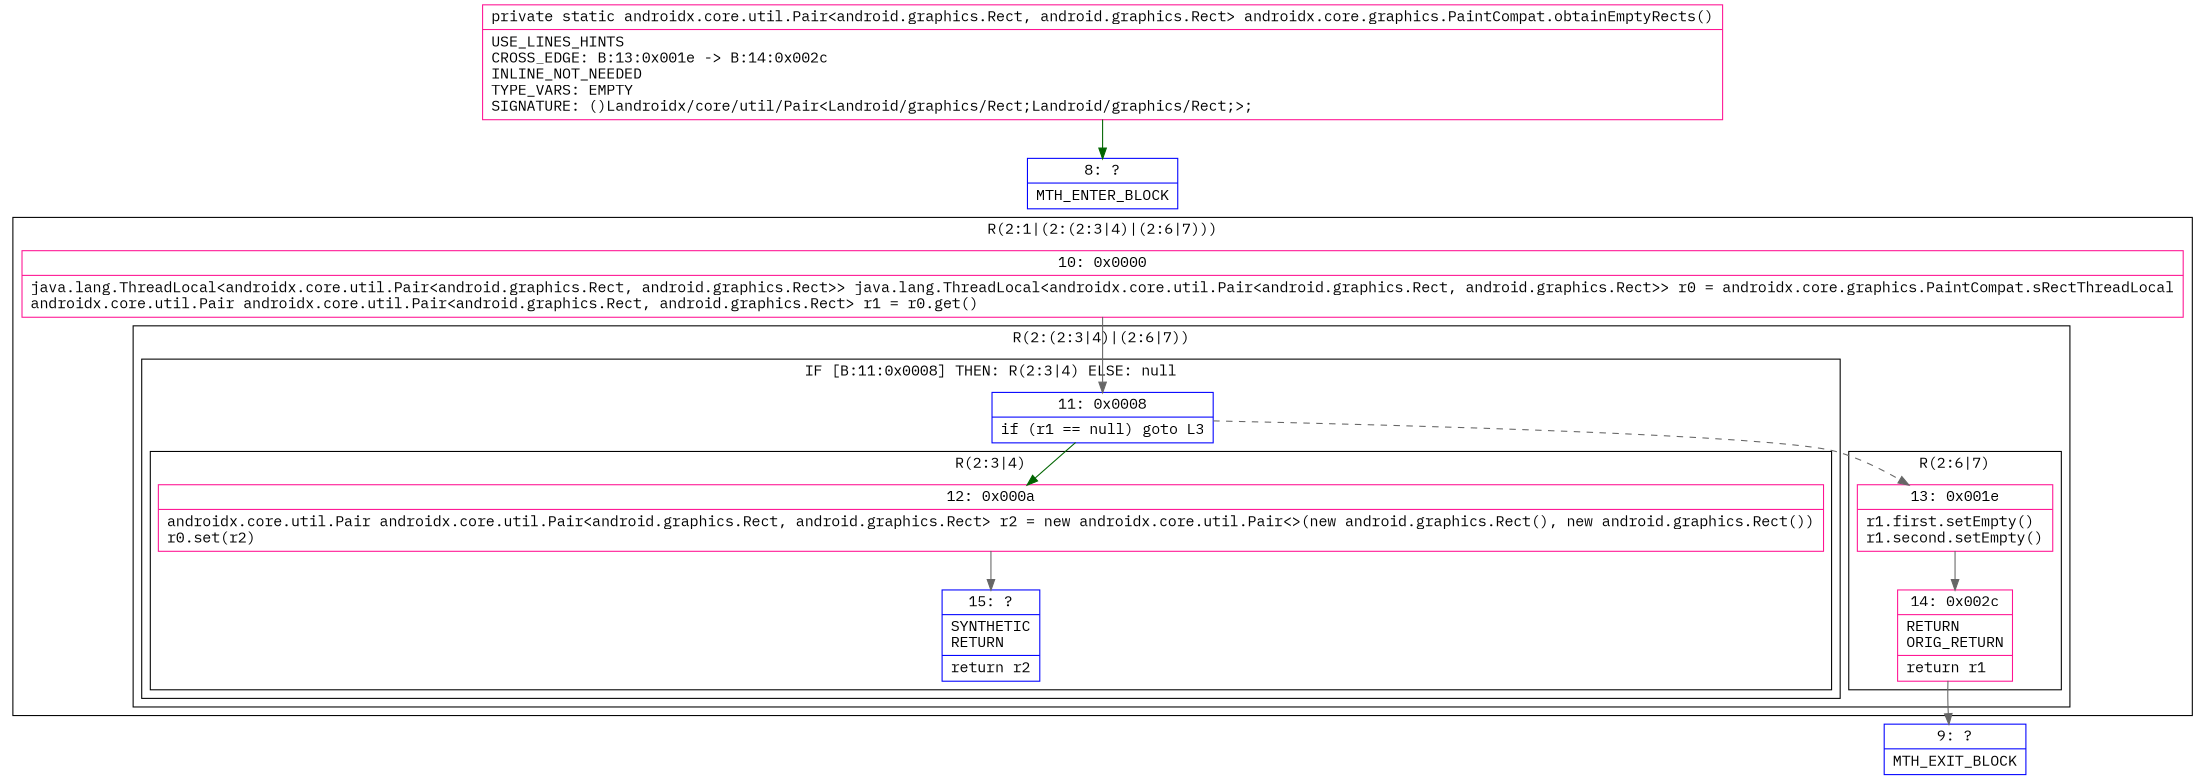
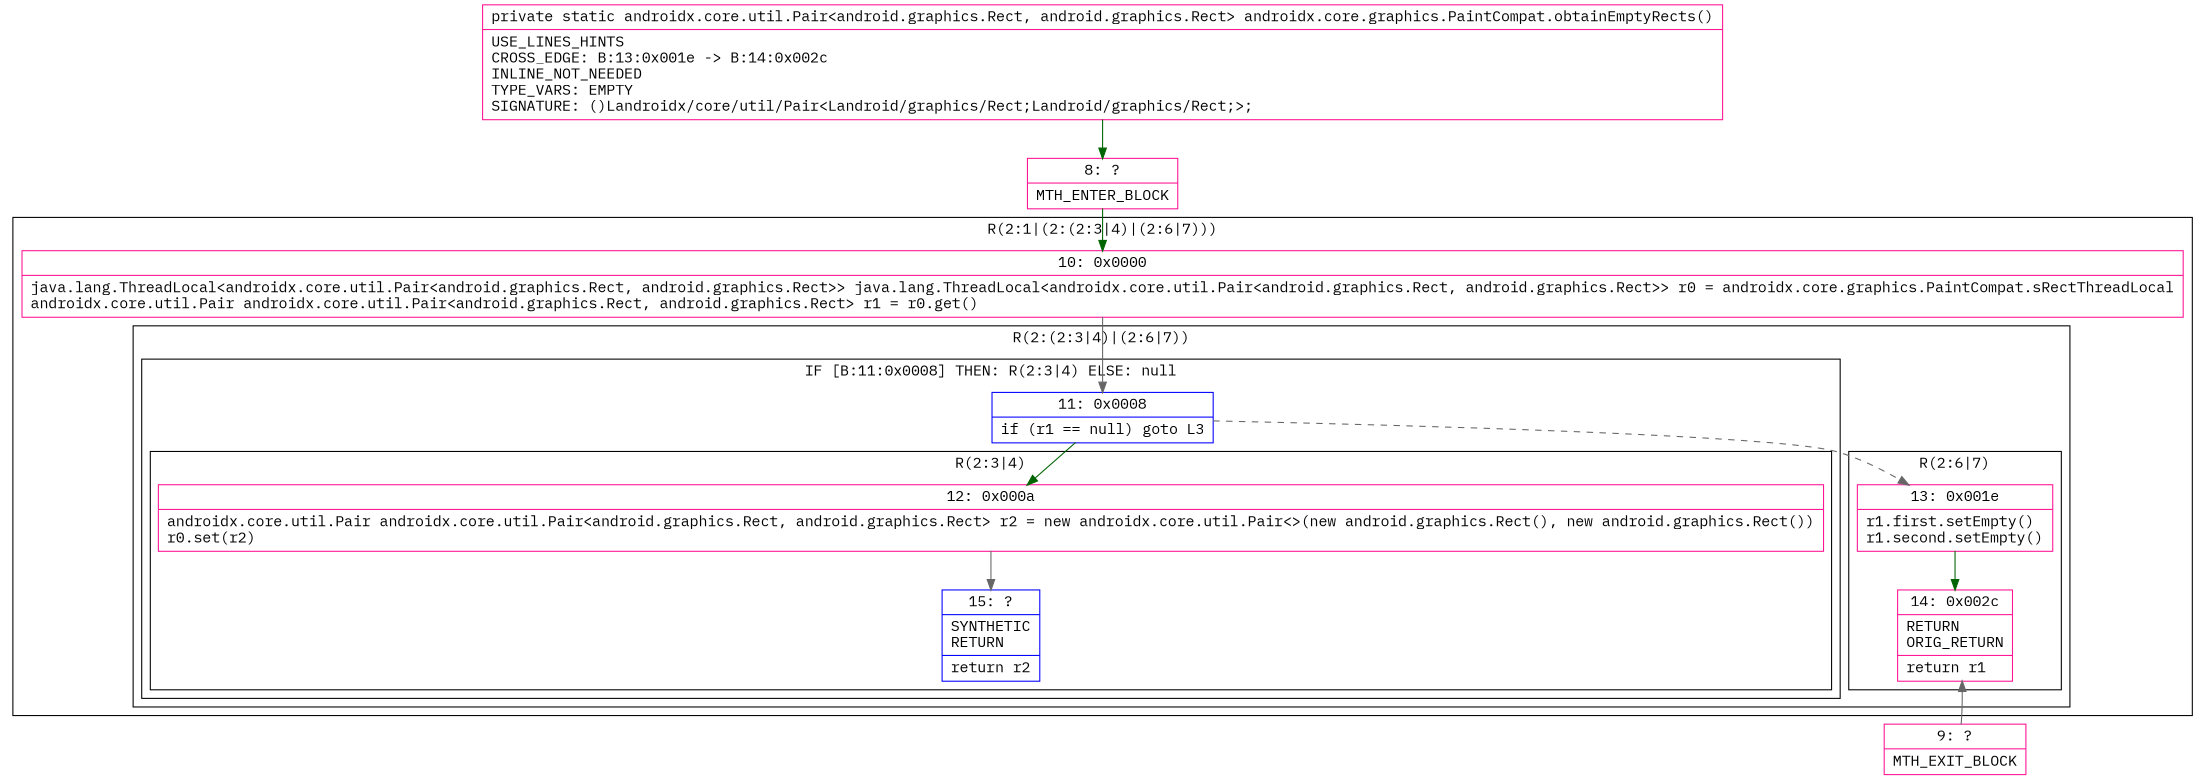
(1103, 184) -> (1103, 184)
none -> (1103, 224)
(1955, 565) -> (1955, 565)
(1948, 697) -> (1962, 700)
(1955, 749) -> (1955, 749)
